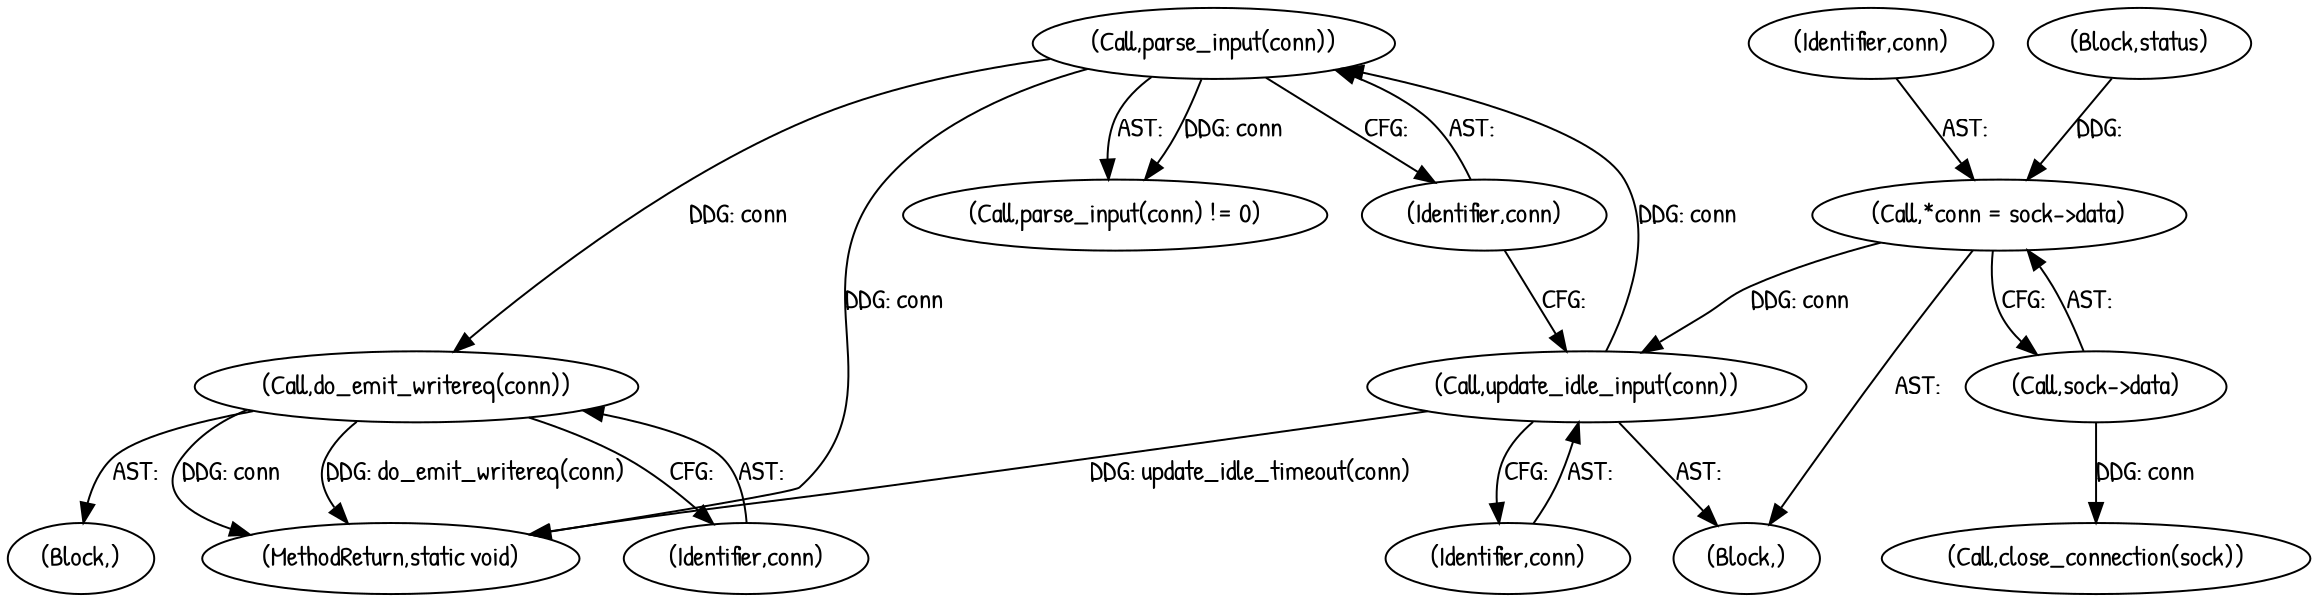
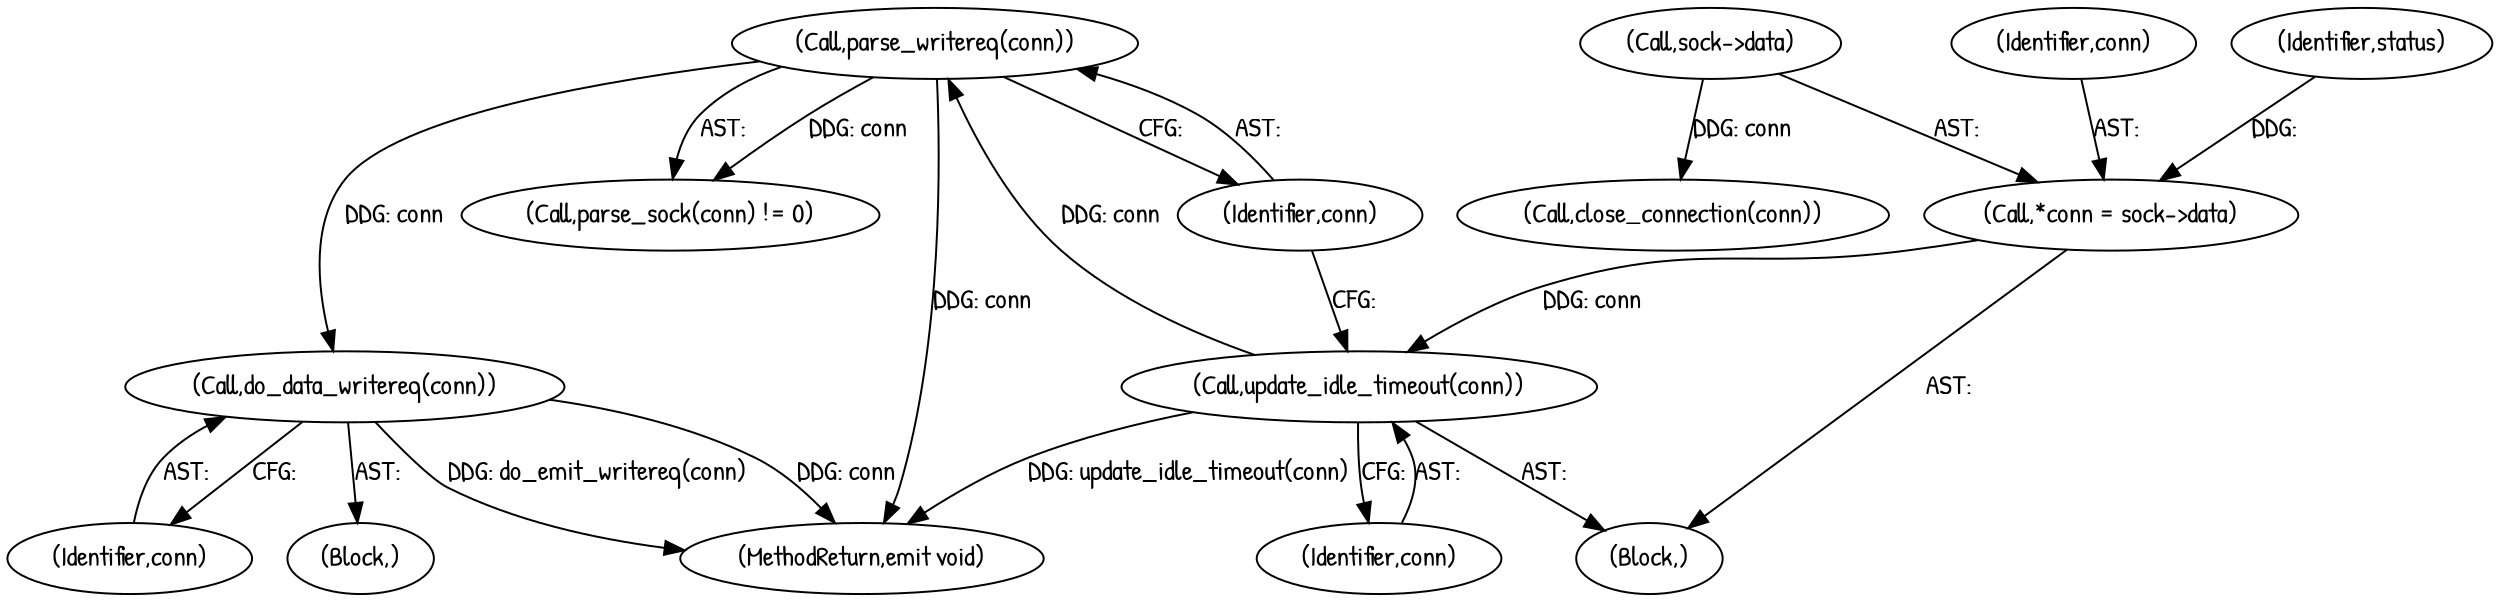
(1214, 43) -> (935, 43)
(2139, 43) -> (2362, 43)
(1115, 215) -> (671, 215)
(1995, 300) -> none
(417, 387) -> (345, 387)
(1587, 387) -> (1359, 387)
(391, 559) -> (862, 559)
(2096, 559) -> (1673, 215)
